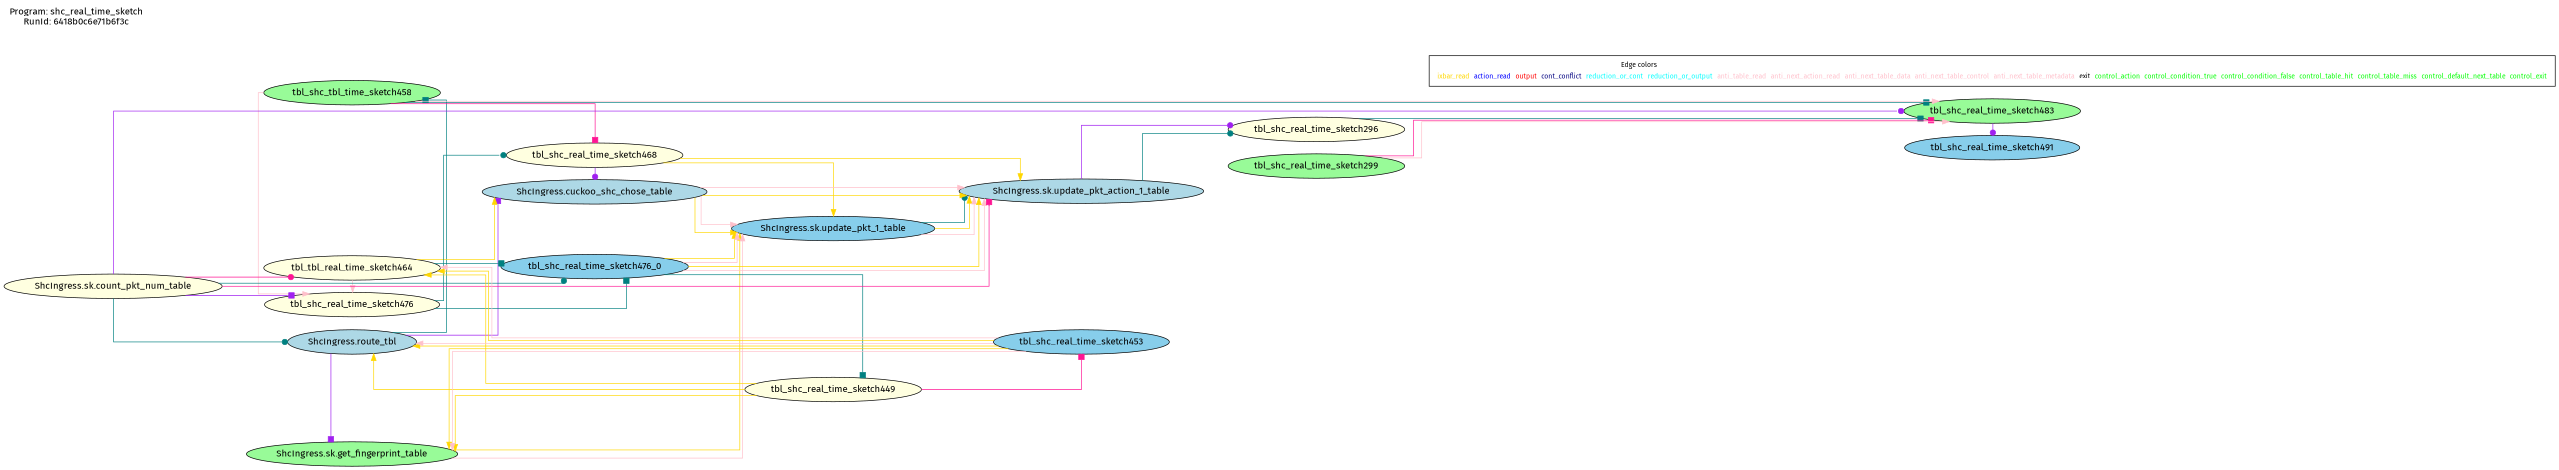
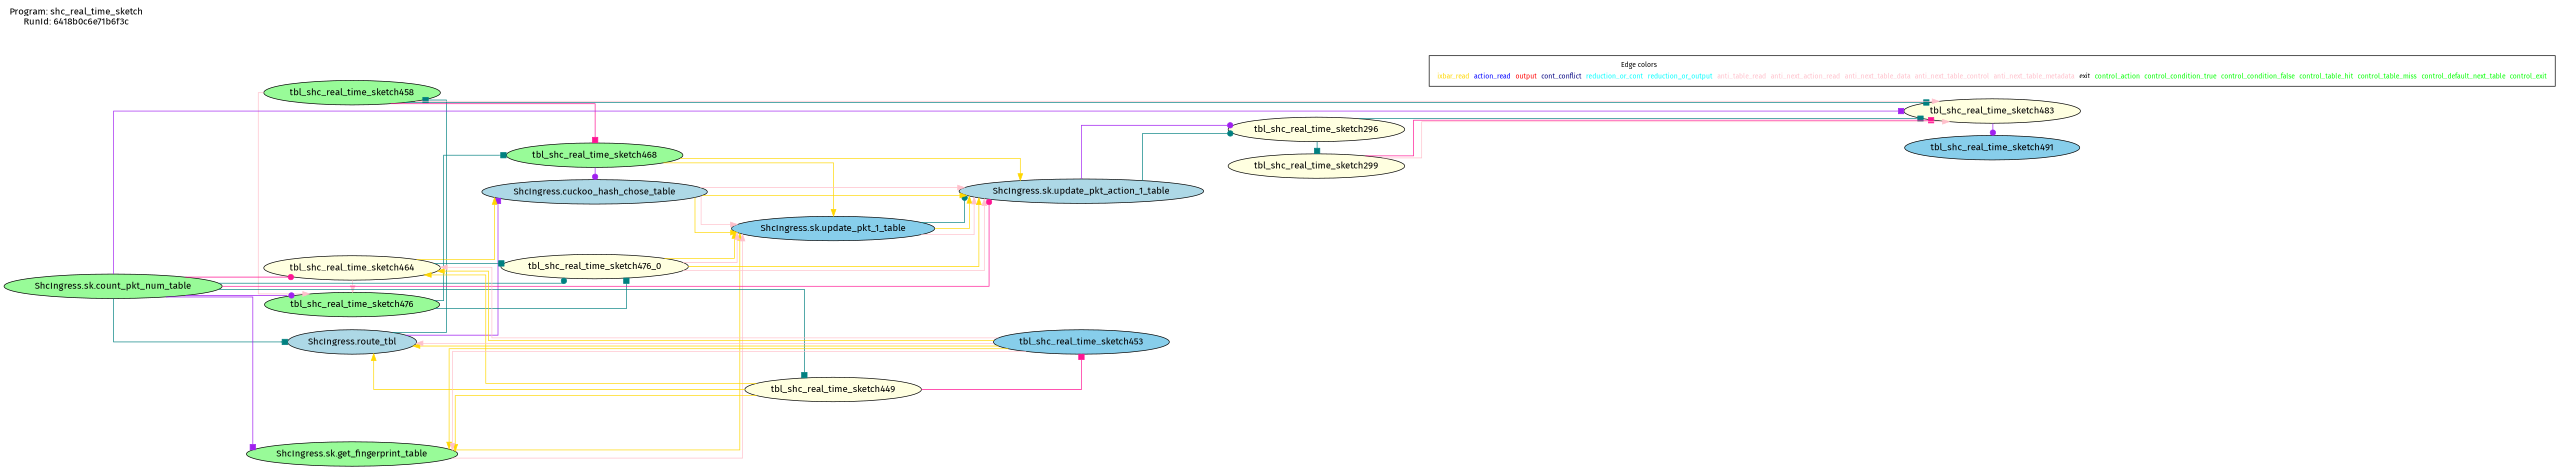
(352, 93) -> (352, 93)
(924, 111) -> (924, 111)
(1992, 111) -> (1992, 111)
none -> (1317, 144)
(595, 155) -> (595, 155)
(1316, 166) -> (1316, 166)
(595, 192) -> (595, 192)
(444, 205) -> (444, 205)
(595, 267) -> (595, 267)
(352, 268) -> (352, 268)
(812, 275) -> (552, 289)
(113, 286) -> (113, 286)
(646, 286) -> (816, 286)
(236, 295) -> (236, 295)
(352, 305) -> (352, 305)
(176, 342) -> (176, 342)
(331, 394) -> (253, 327)
